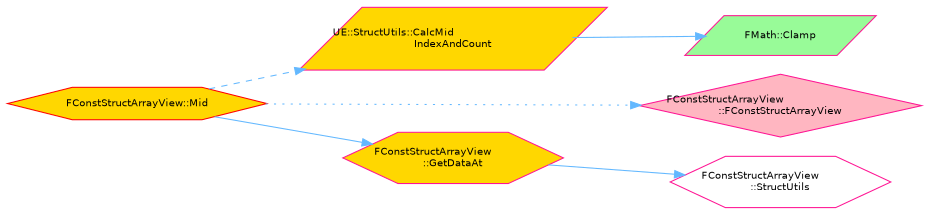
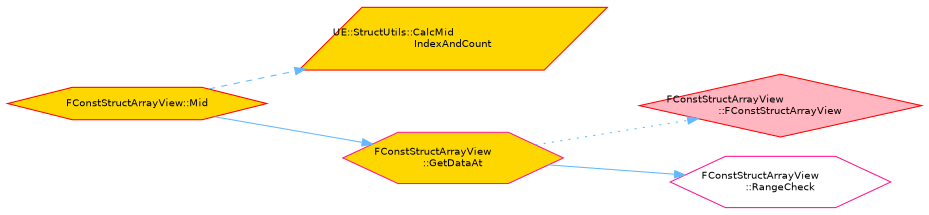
(780, 36) -> none
(453, 39) -> (453, 39)
(448, 105) -> (612, 133)
(780, 106) -> (780, 106)
(780, 182) -> (780, 182)
